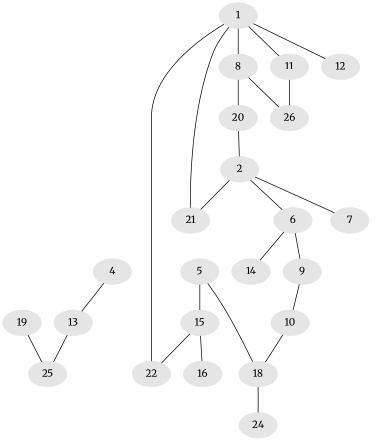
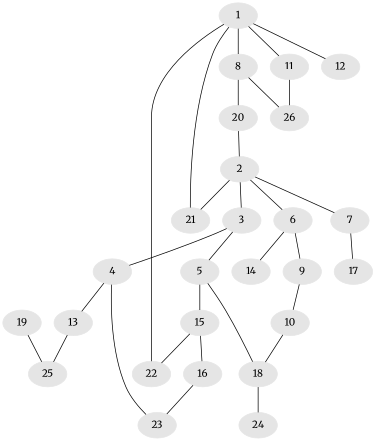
none -> (242, 220)
none -> (353, 272)
none -> (157, 425)
